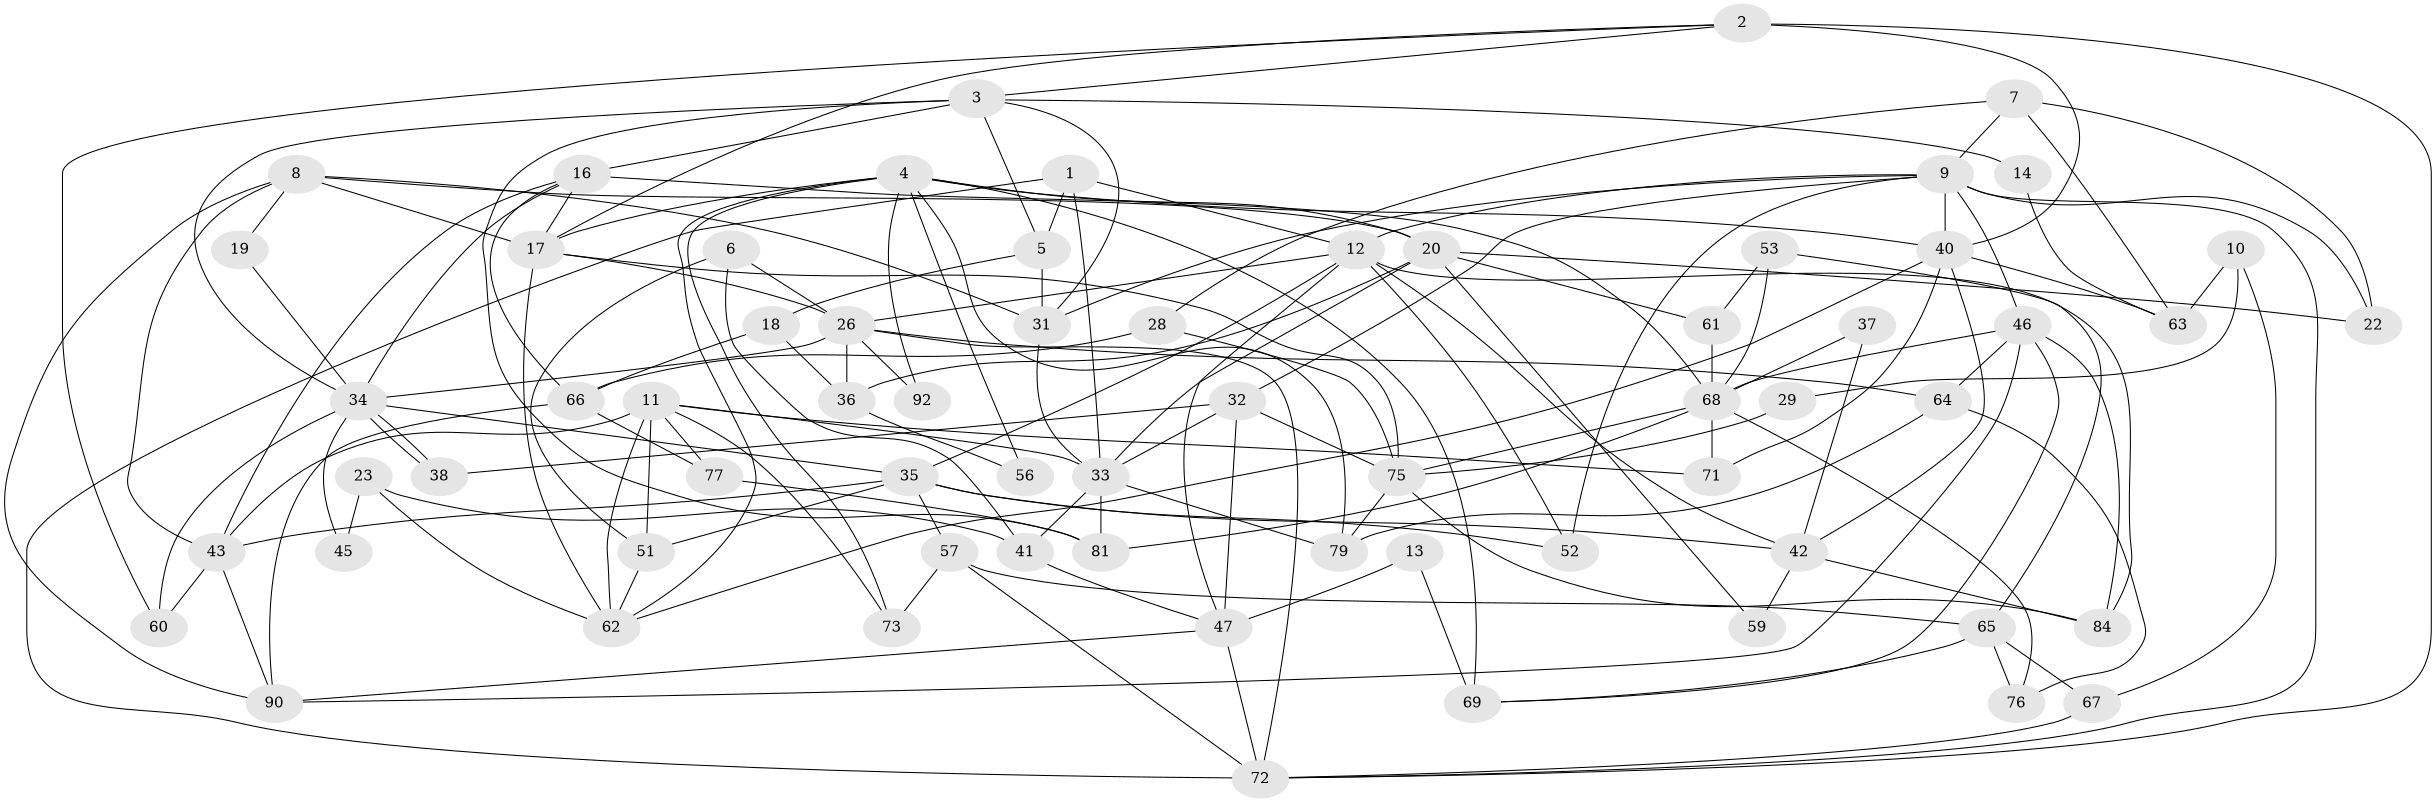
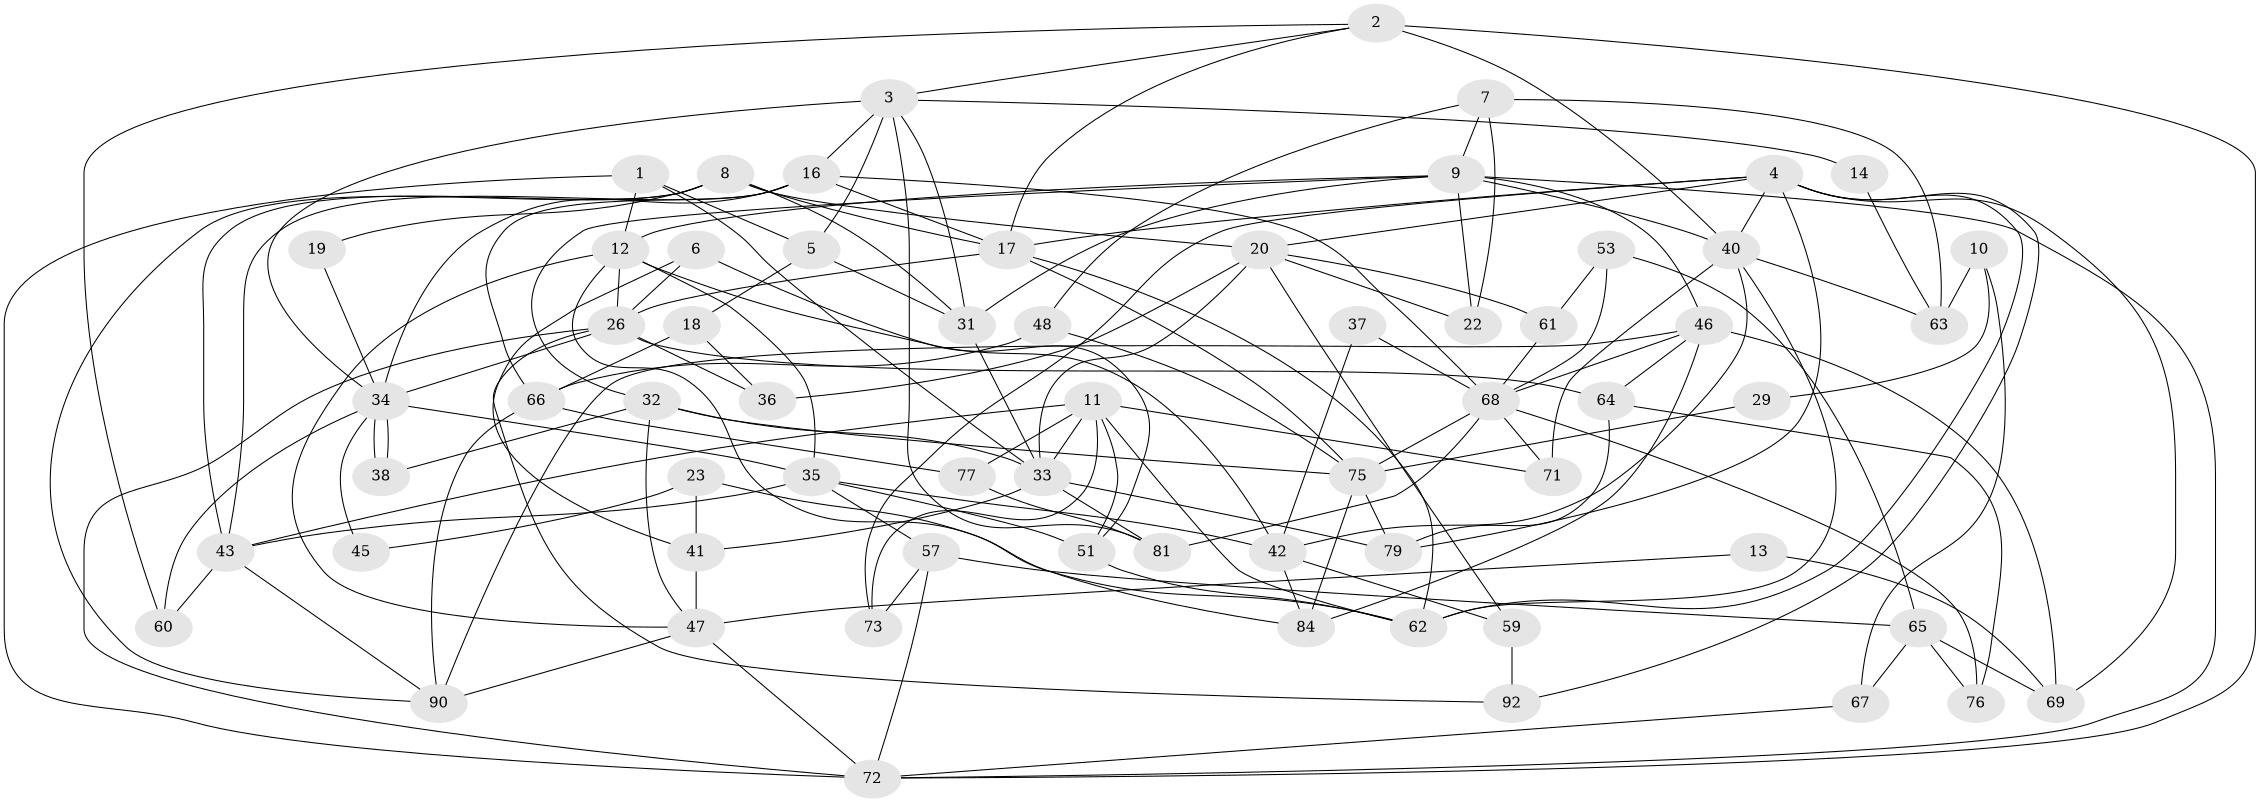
(1158, 325) -> (1043, 325)
(1025, 477) -> none
(1570, 552) -> none
none -> (1512, 666)
